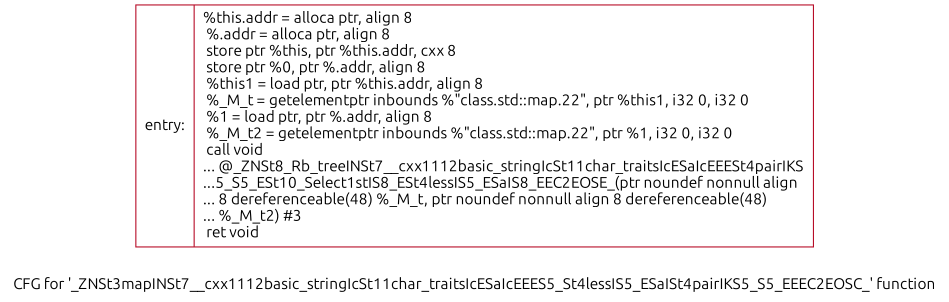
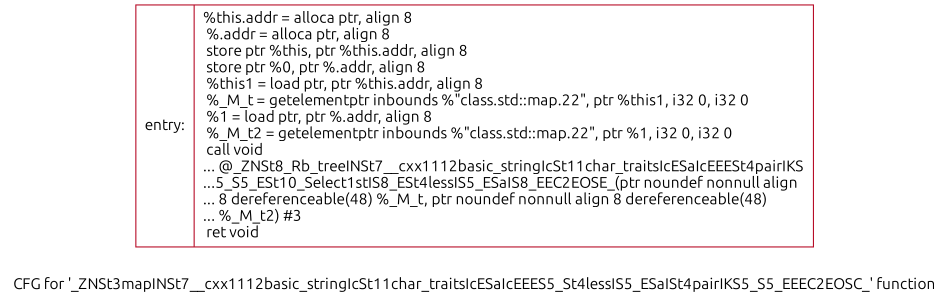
(330, 51) -> (336, 51)
